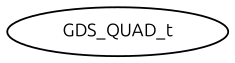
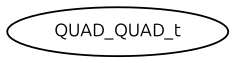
(118, 32) -> (118, 32)
